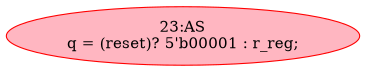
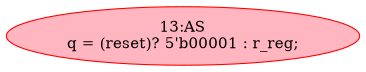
(183, 36) -> (183, 36)
